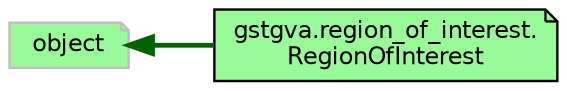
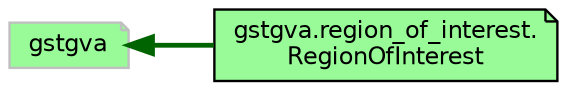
(69, 45) -> (69, 45)
